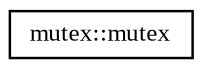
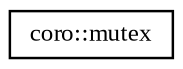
(101, 35) -> (91, 35)
